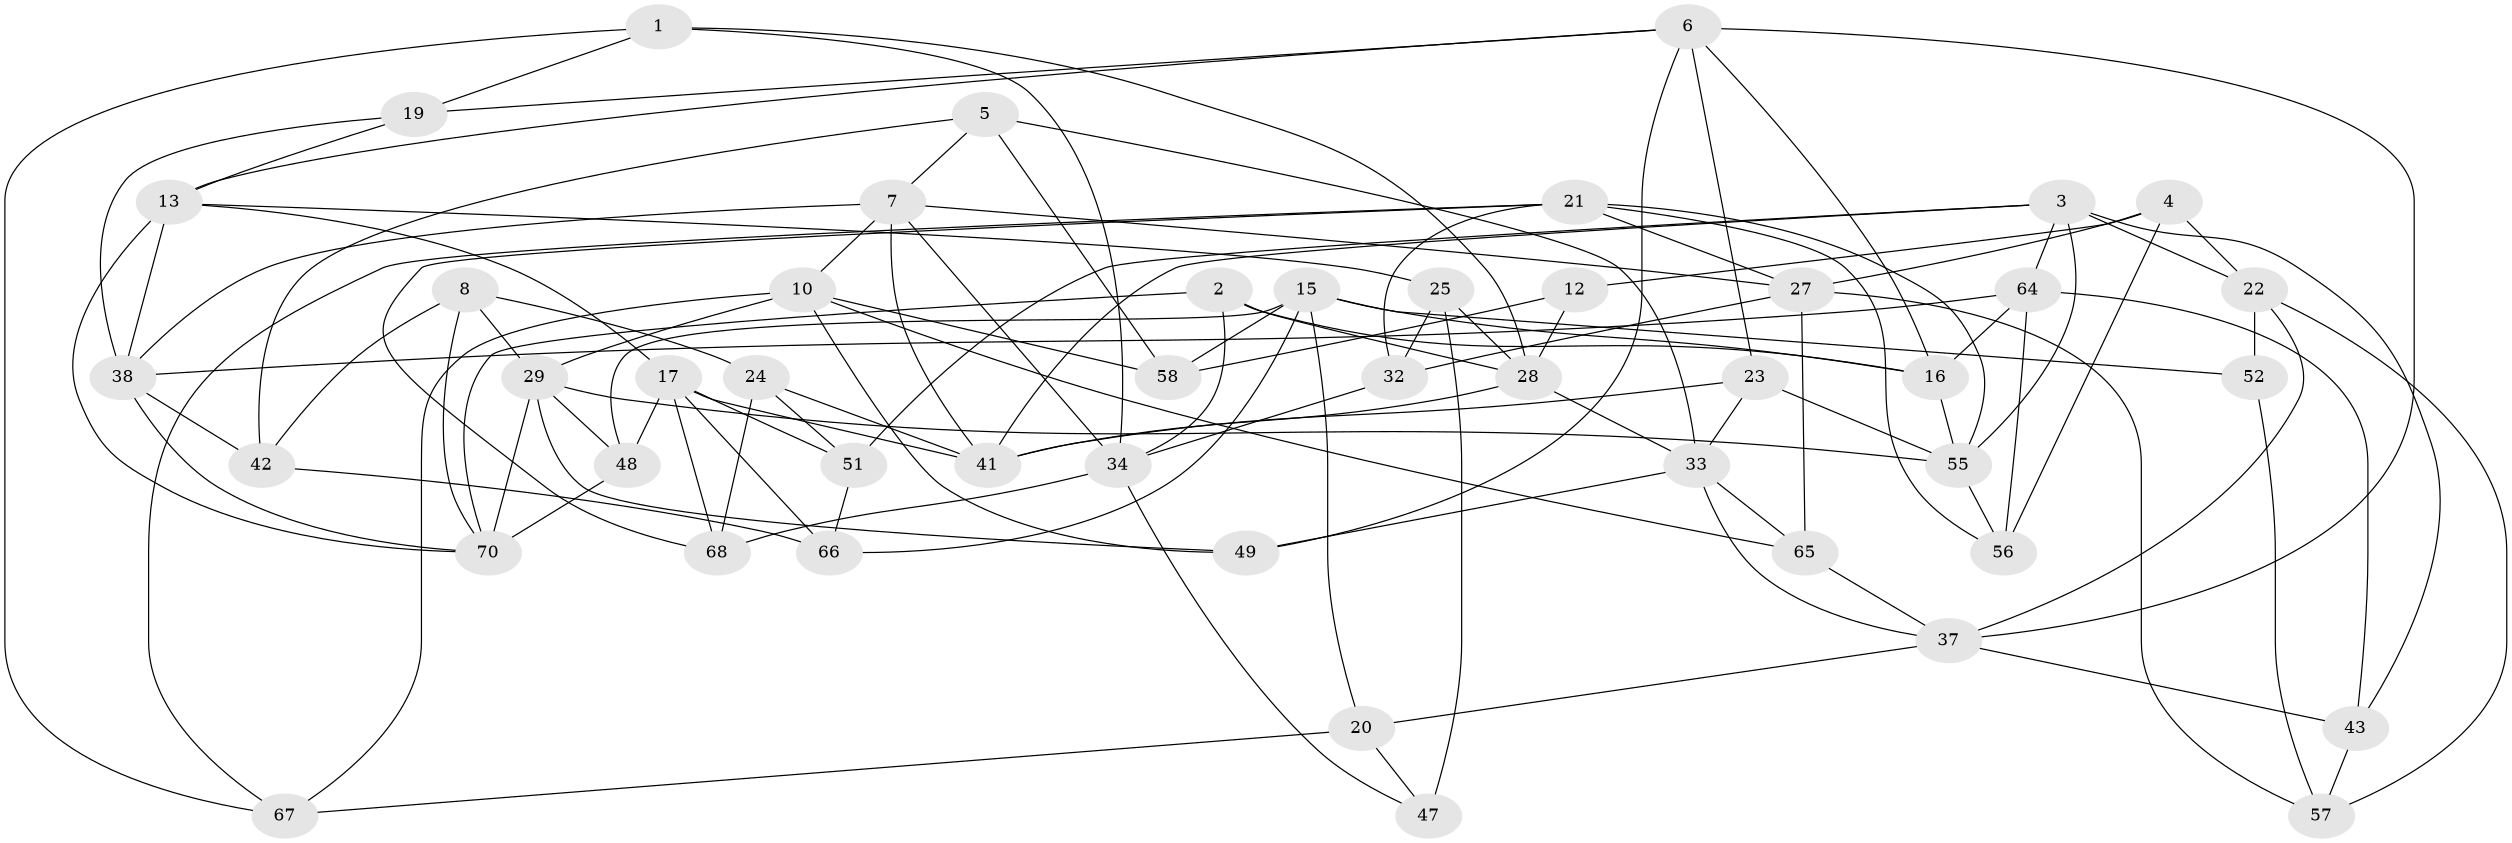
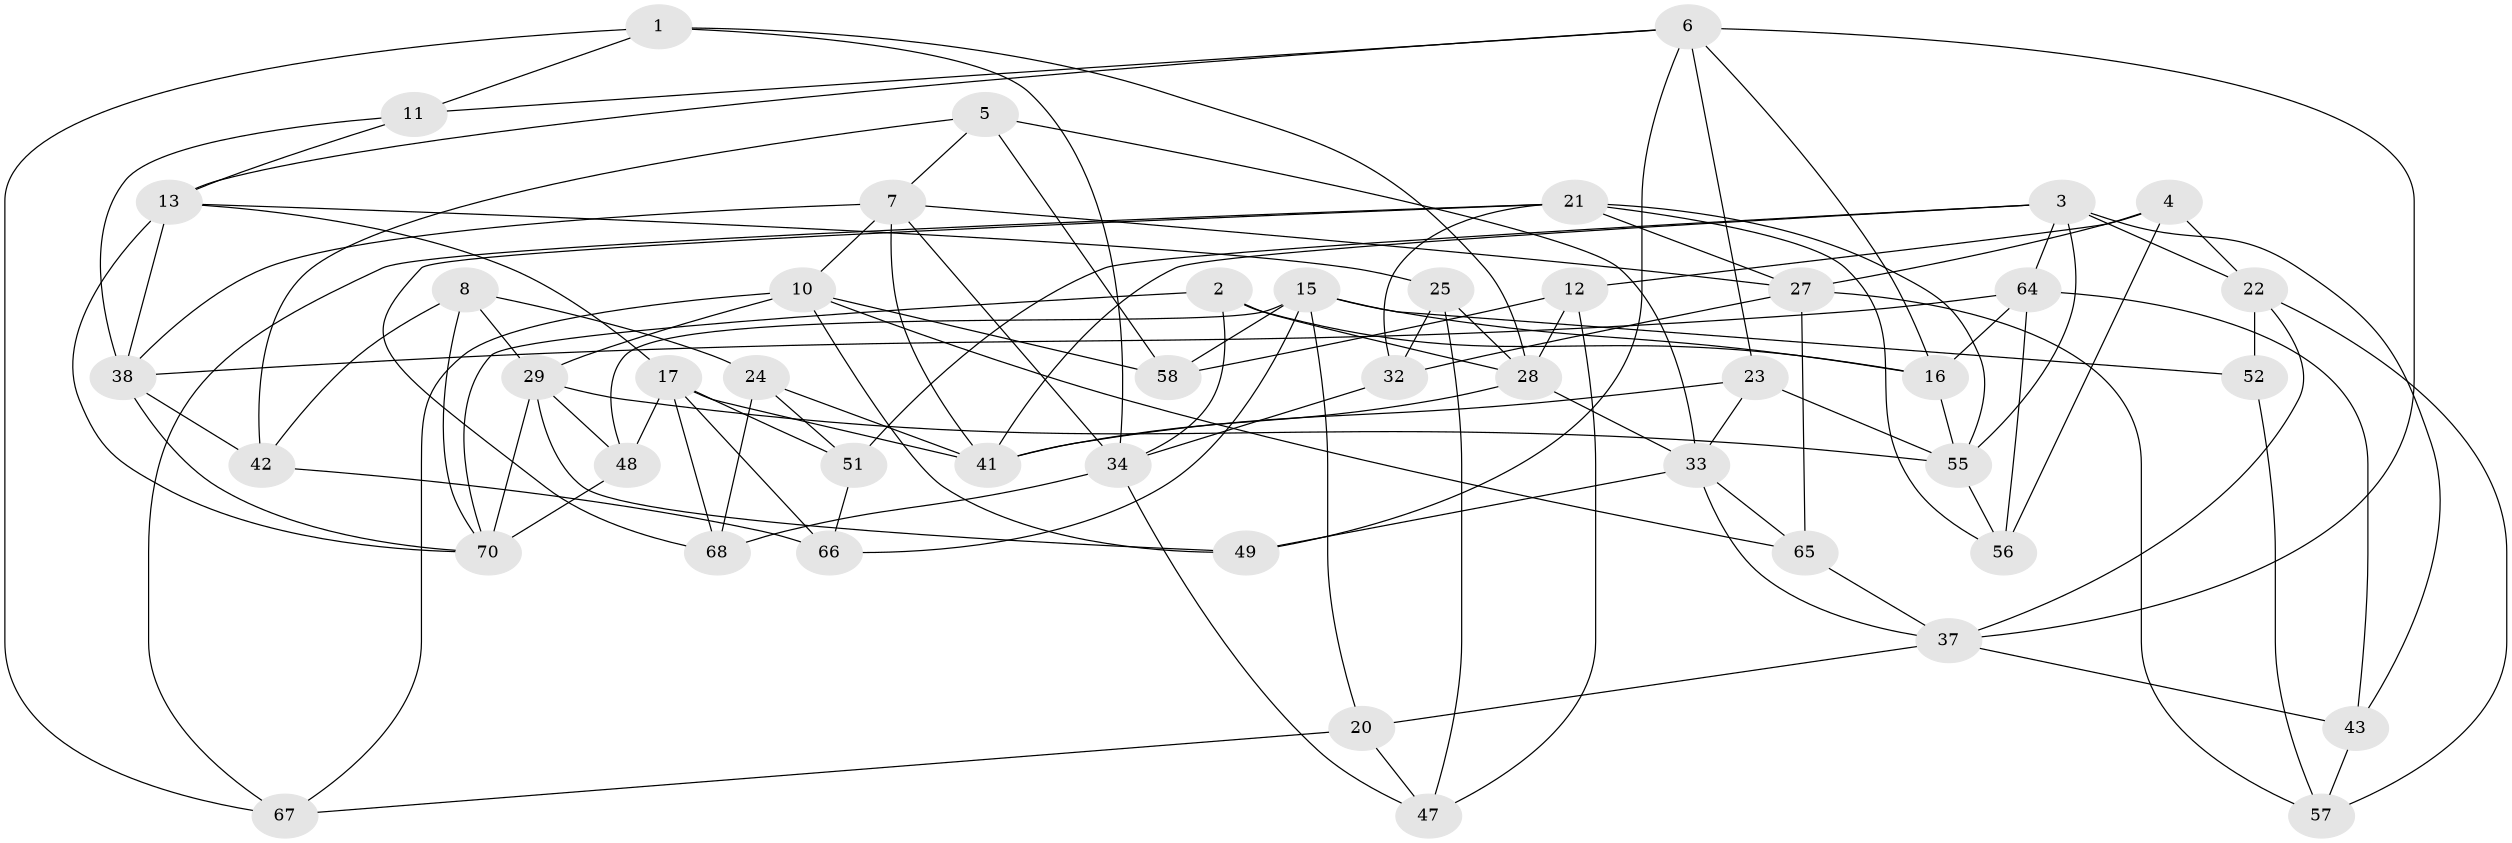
(414, 114) -> (414, 114)
none -> (1596, 588)
